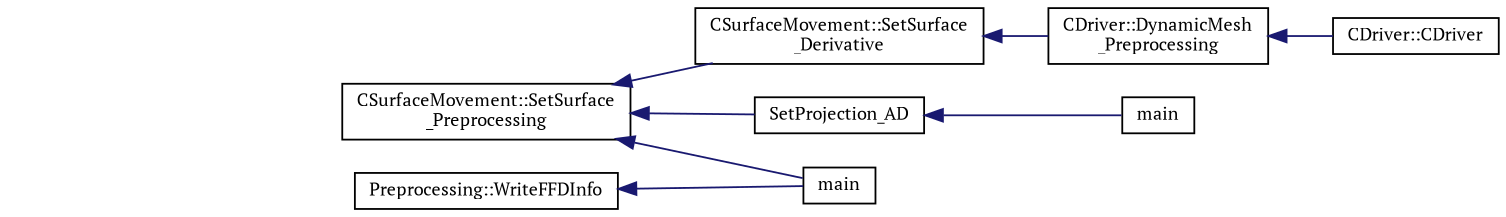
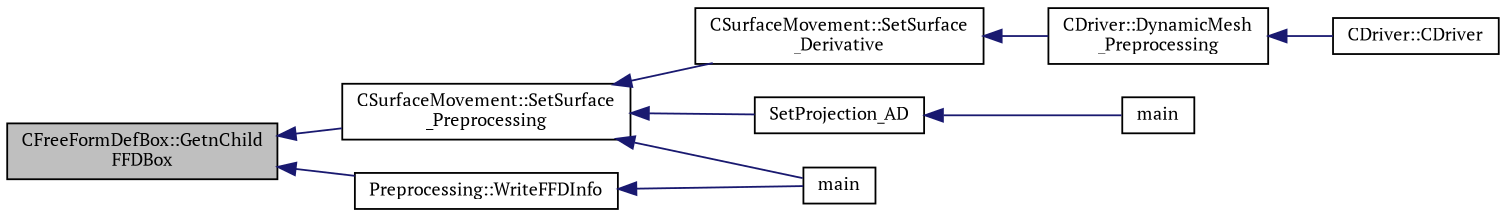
none -> (142, 151)
